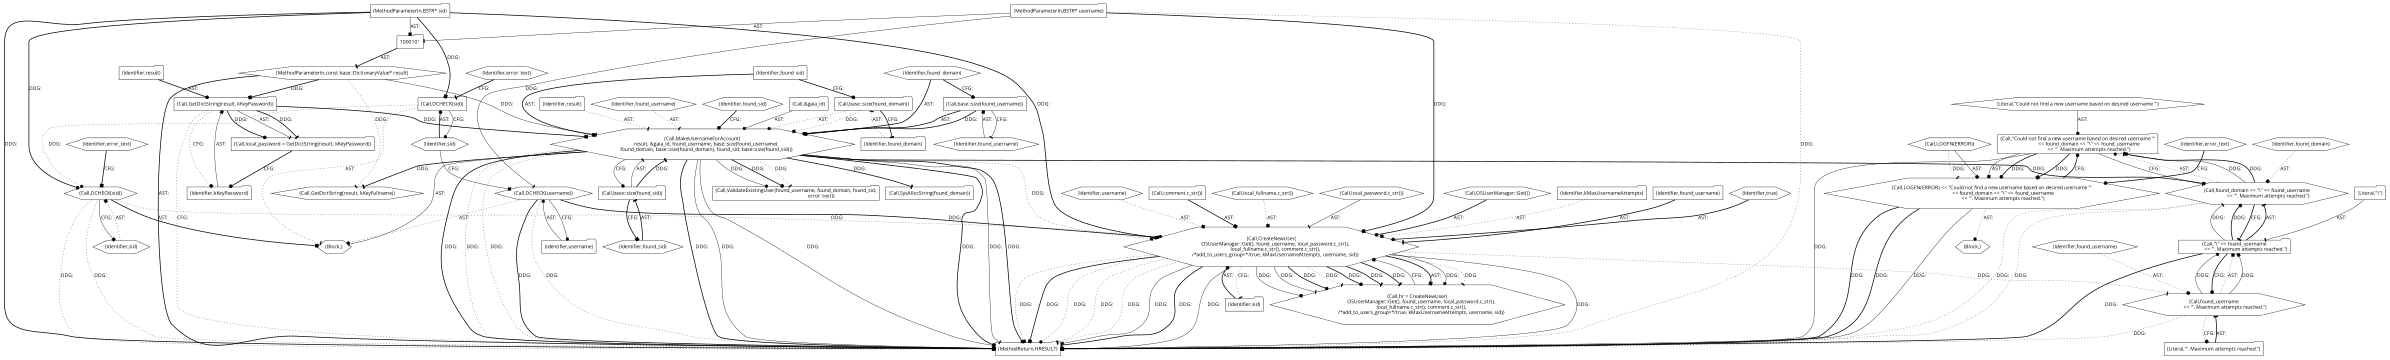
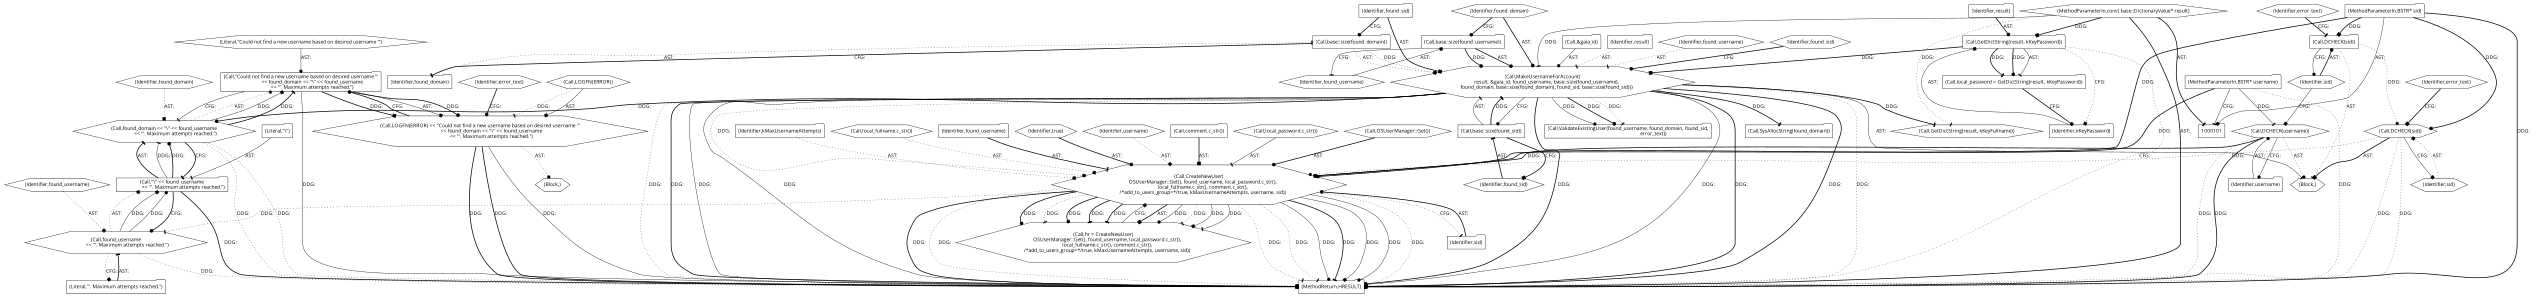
(759, 27) -> (2229, 107)
(377, 57) -> (2176, 71)
